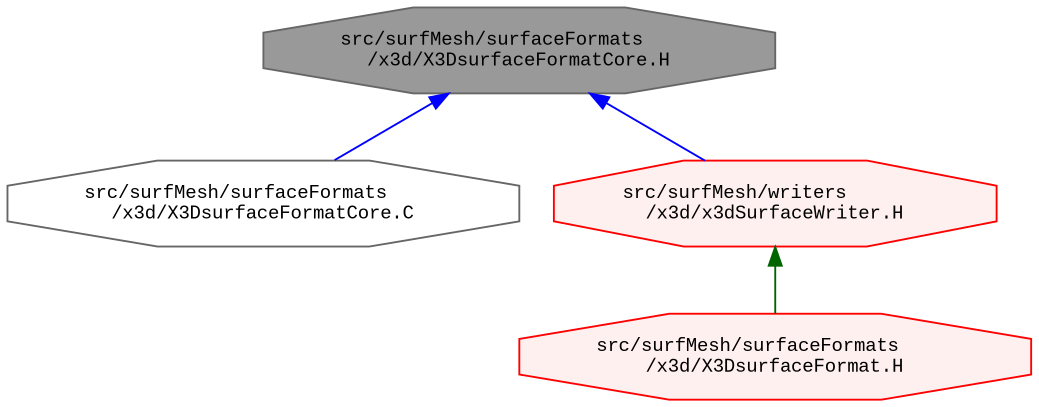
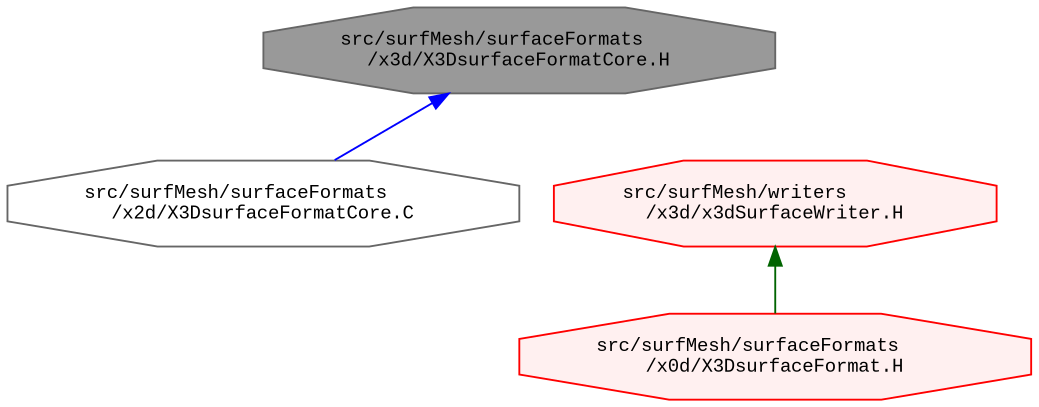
(656, 132) -> none
(263, 204) -> (263, 204)
(775, 357) -> (775, 357)
